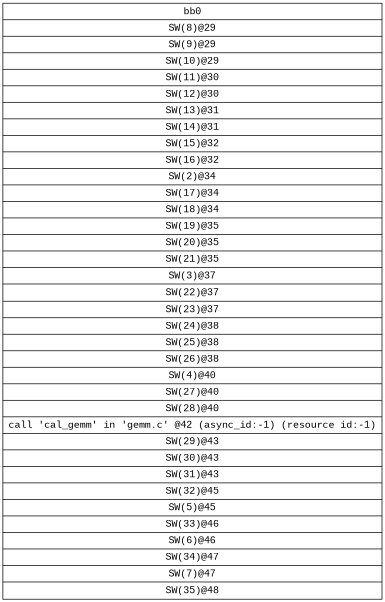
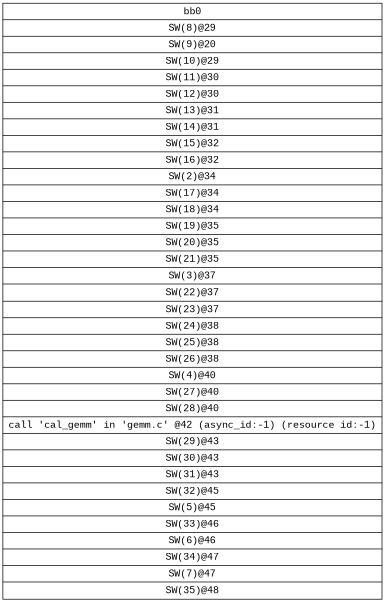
(192, 44) -> (192, 44)
